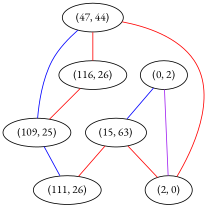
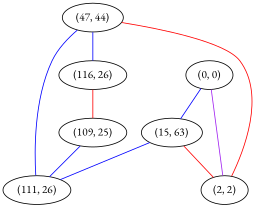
(93, 46) -> (93, 46)
(48, 70) -> (41, 97)
(164, 75) -> (209, 75)
(92, 161) -> (105, 161)
(169, 190) -> (225, 190)
